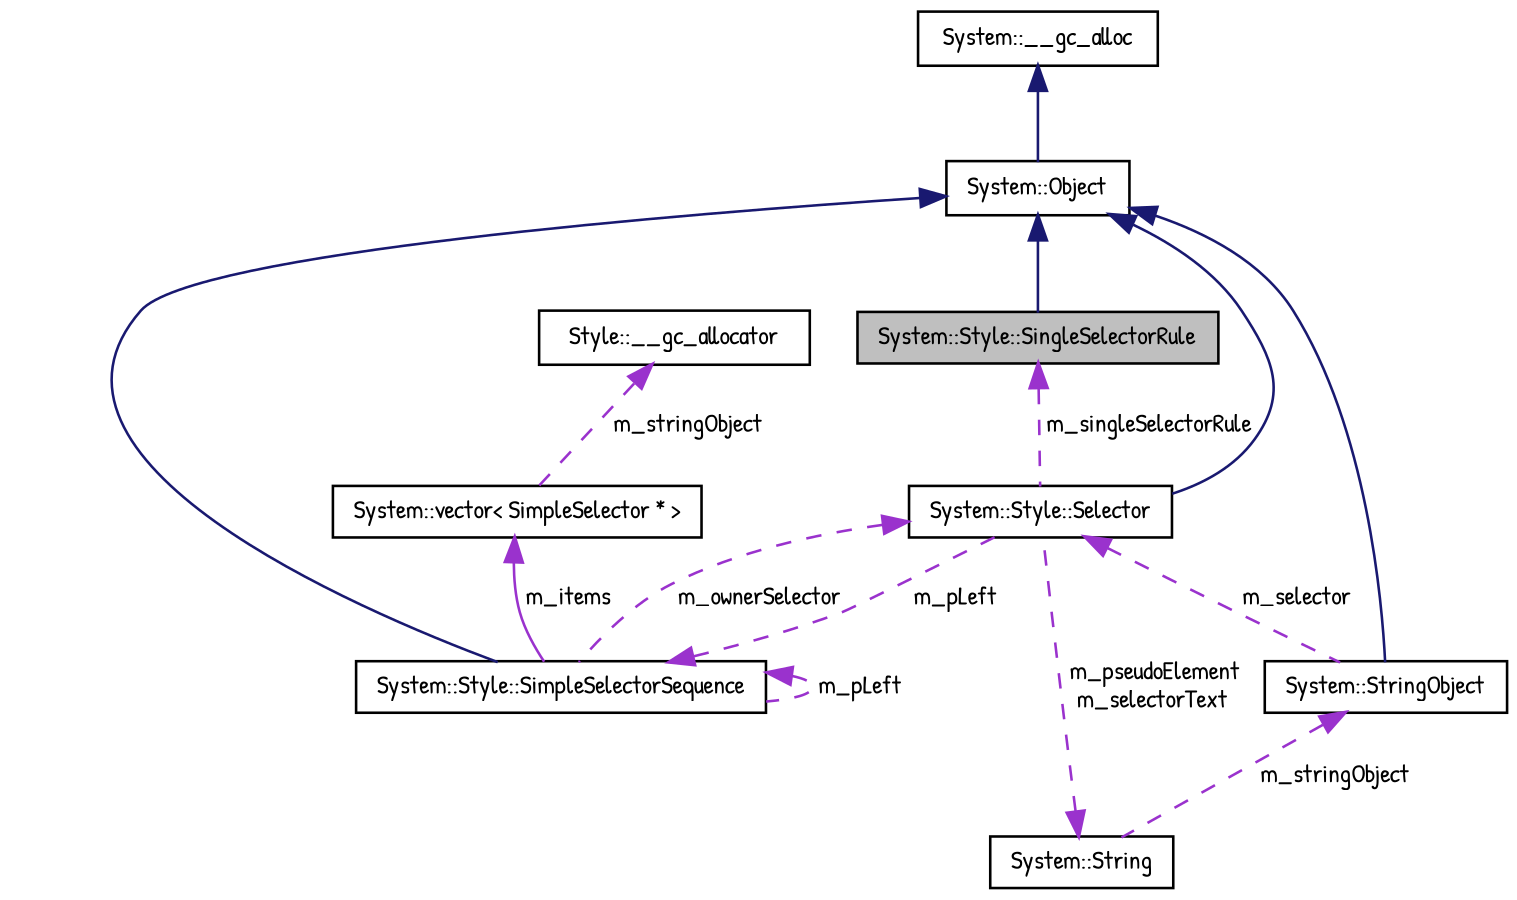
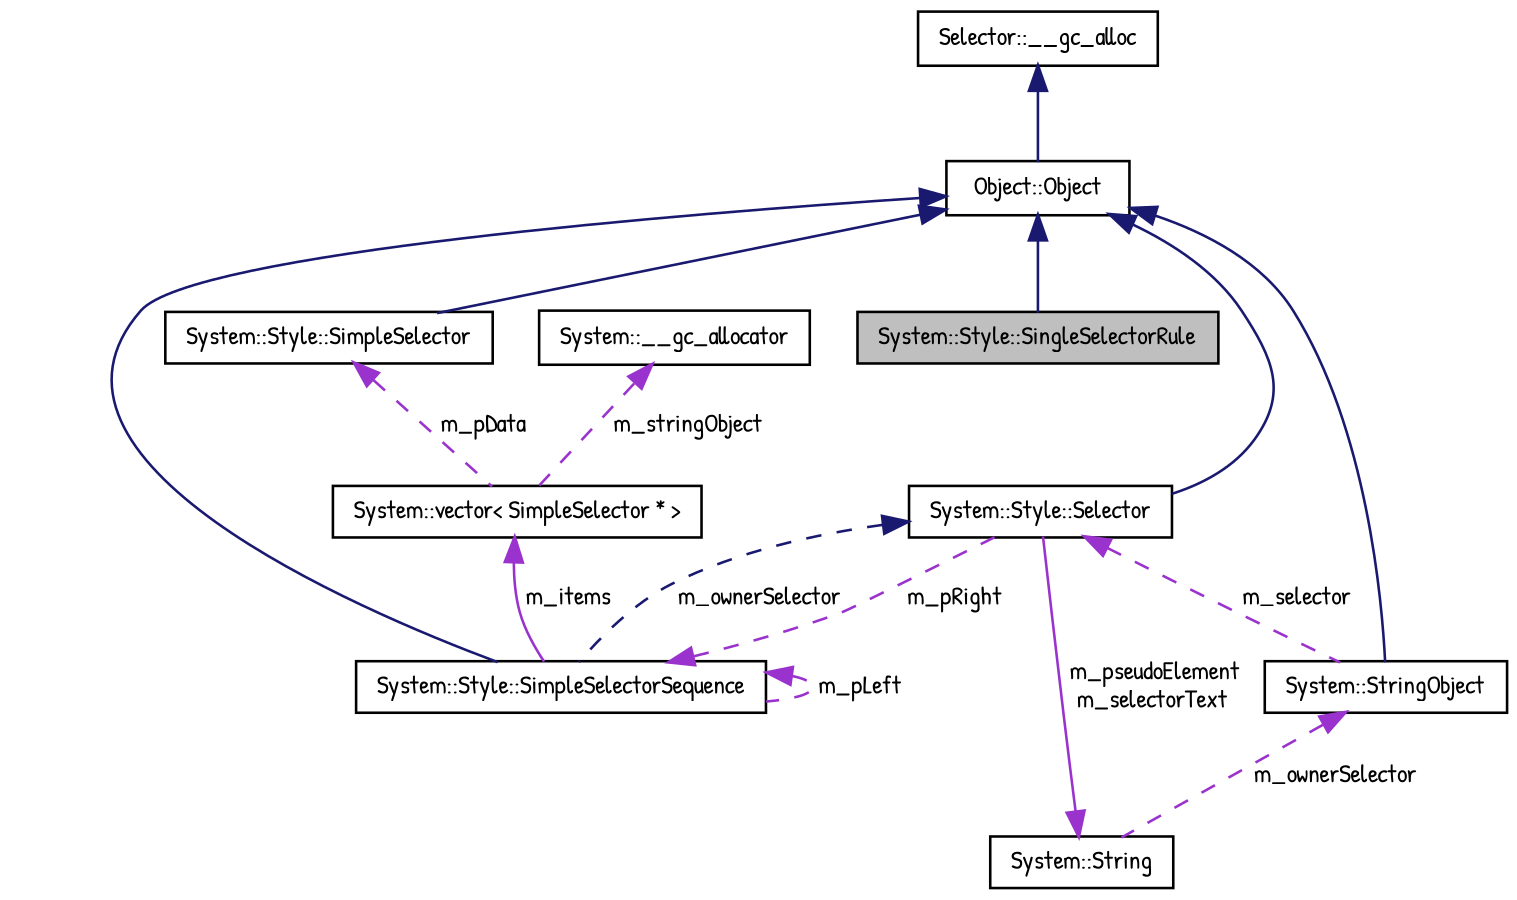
(1038, 39) -> (1038, 39)
(1038, 188) -> (1038, 188)
none -> (329, 338)
(674, 338) -> (674, 338)
(1039, 438) -> none
(717, 565) -> (717, 565)
(953, 598) -> (953, 598)
(1059, 674) -> (1059, 674)
(1333, 776) -> (1333, 776)
